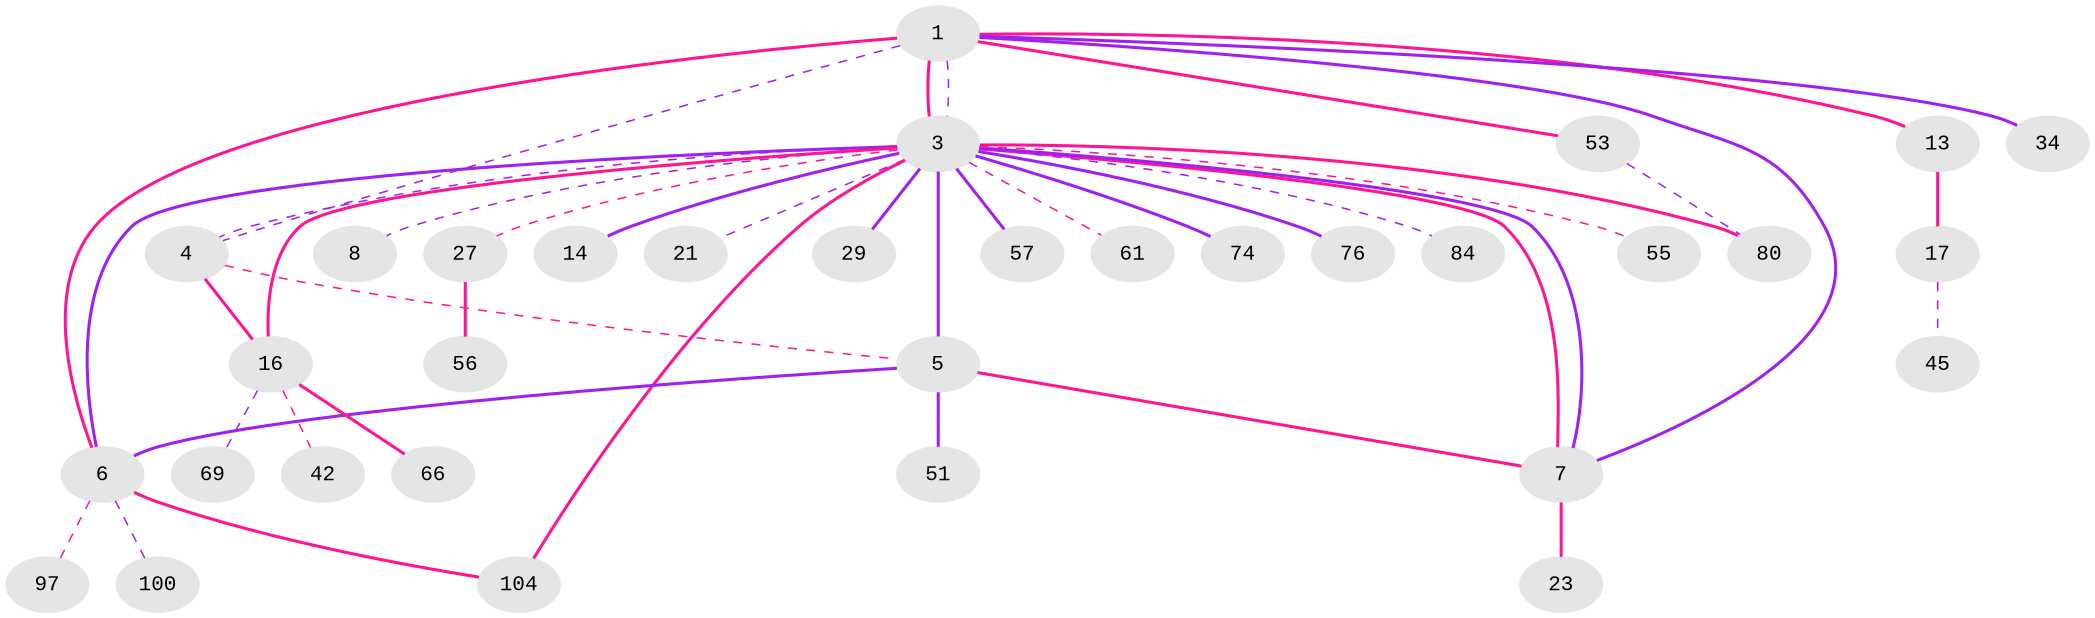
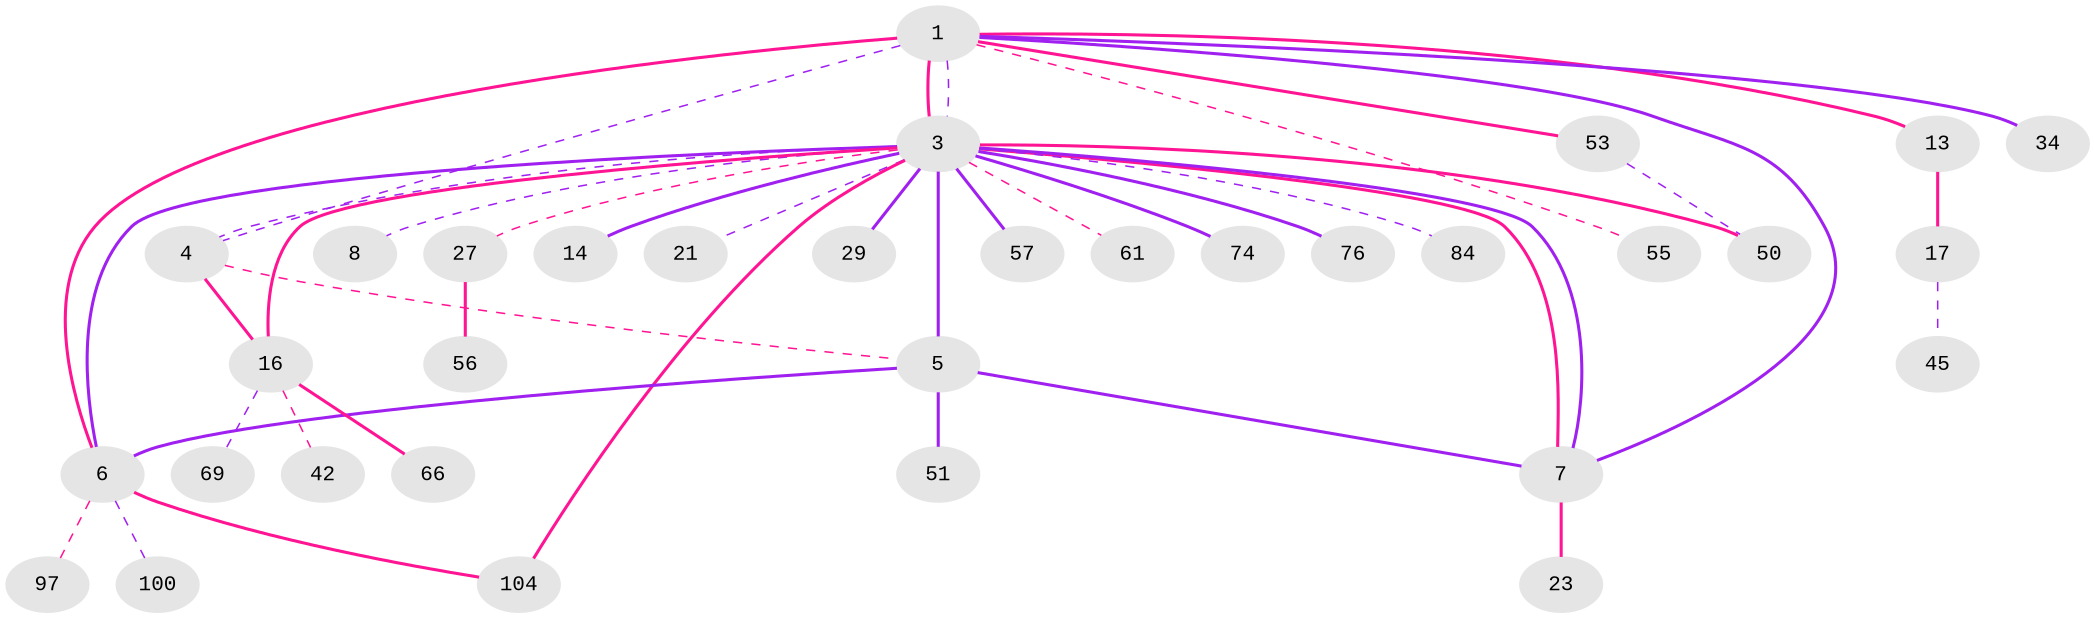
(1306, 173) -> (1303, 134)
(1769, 254) -> (1769, 254)
(1250, 419) -> (1250, 419)
